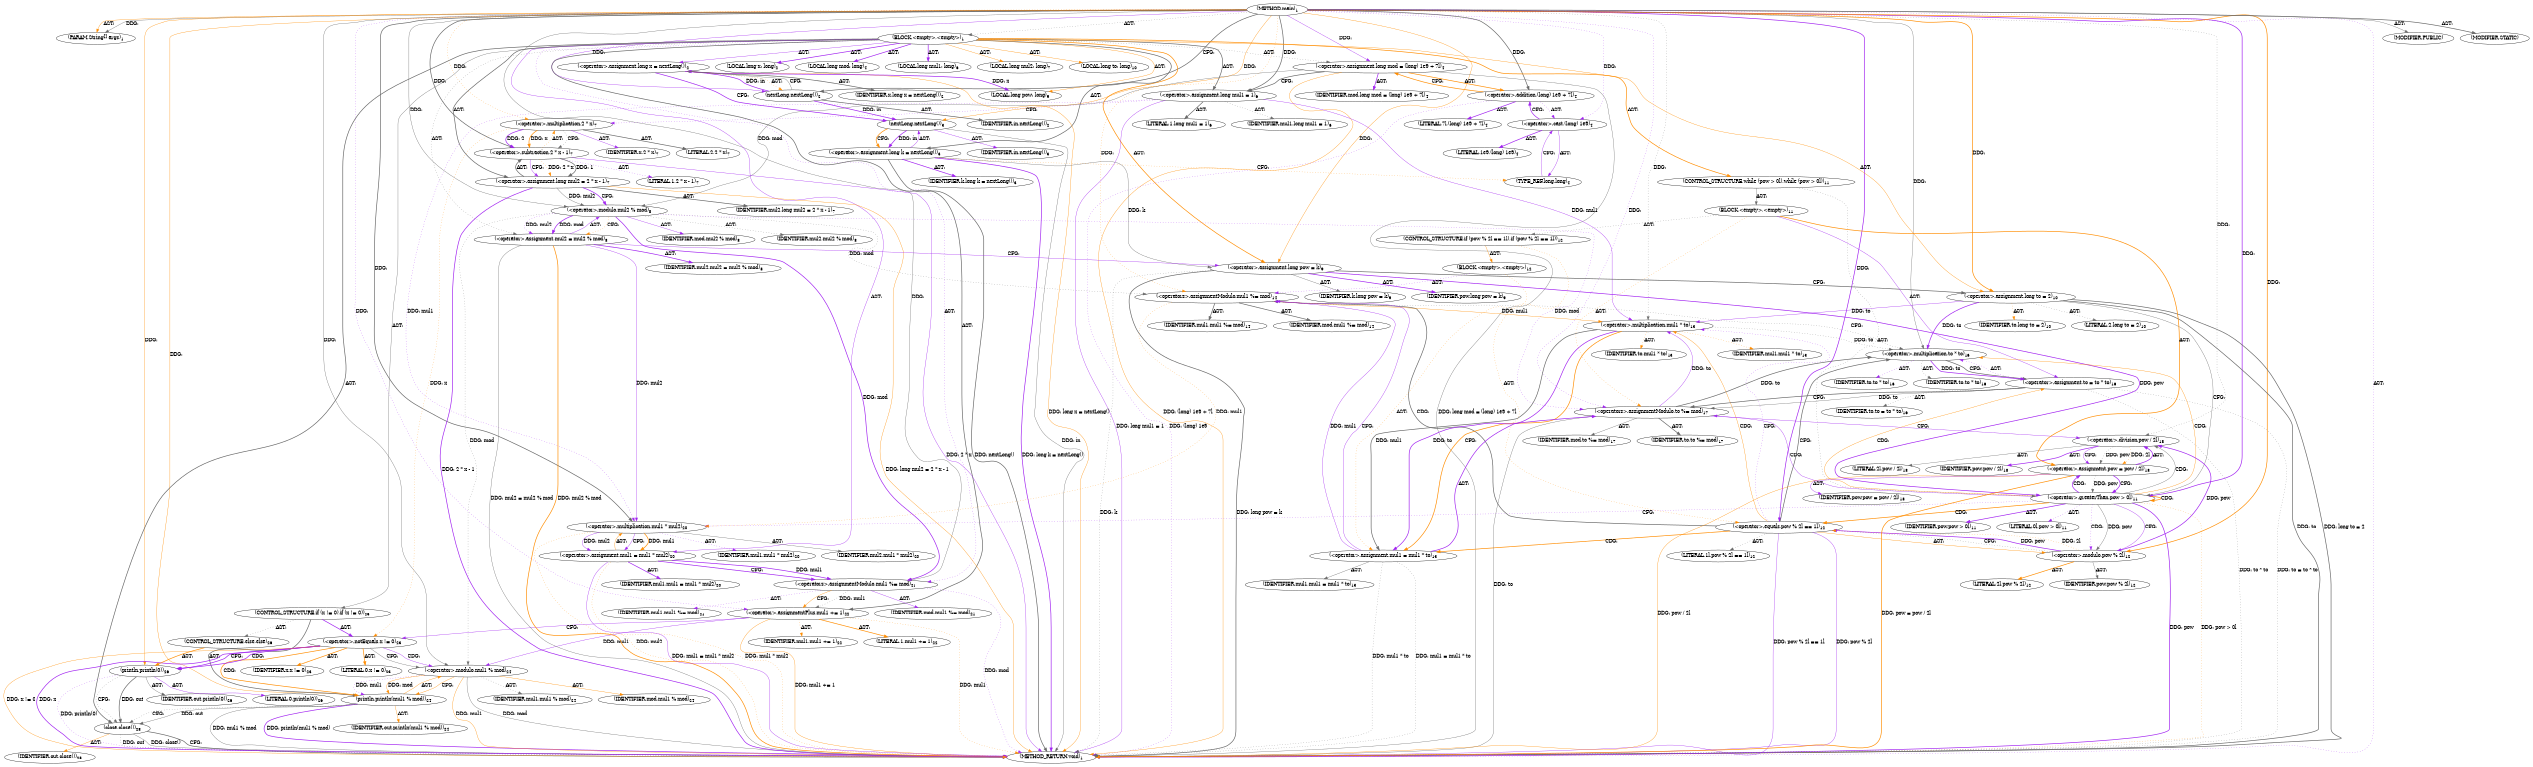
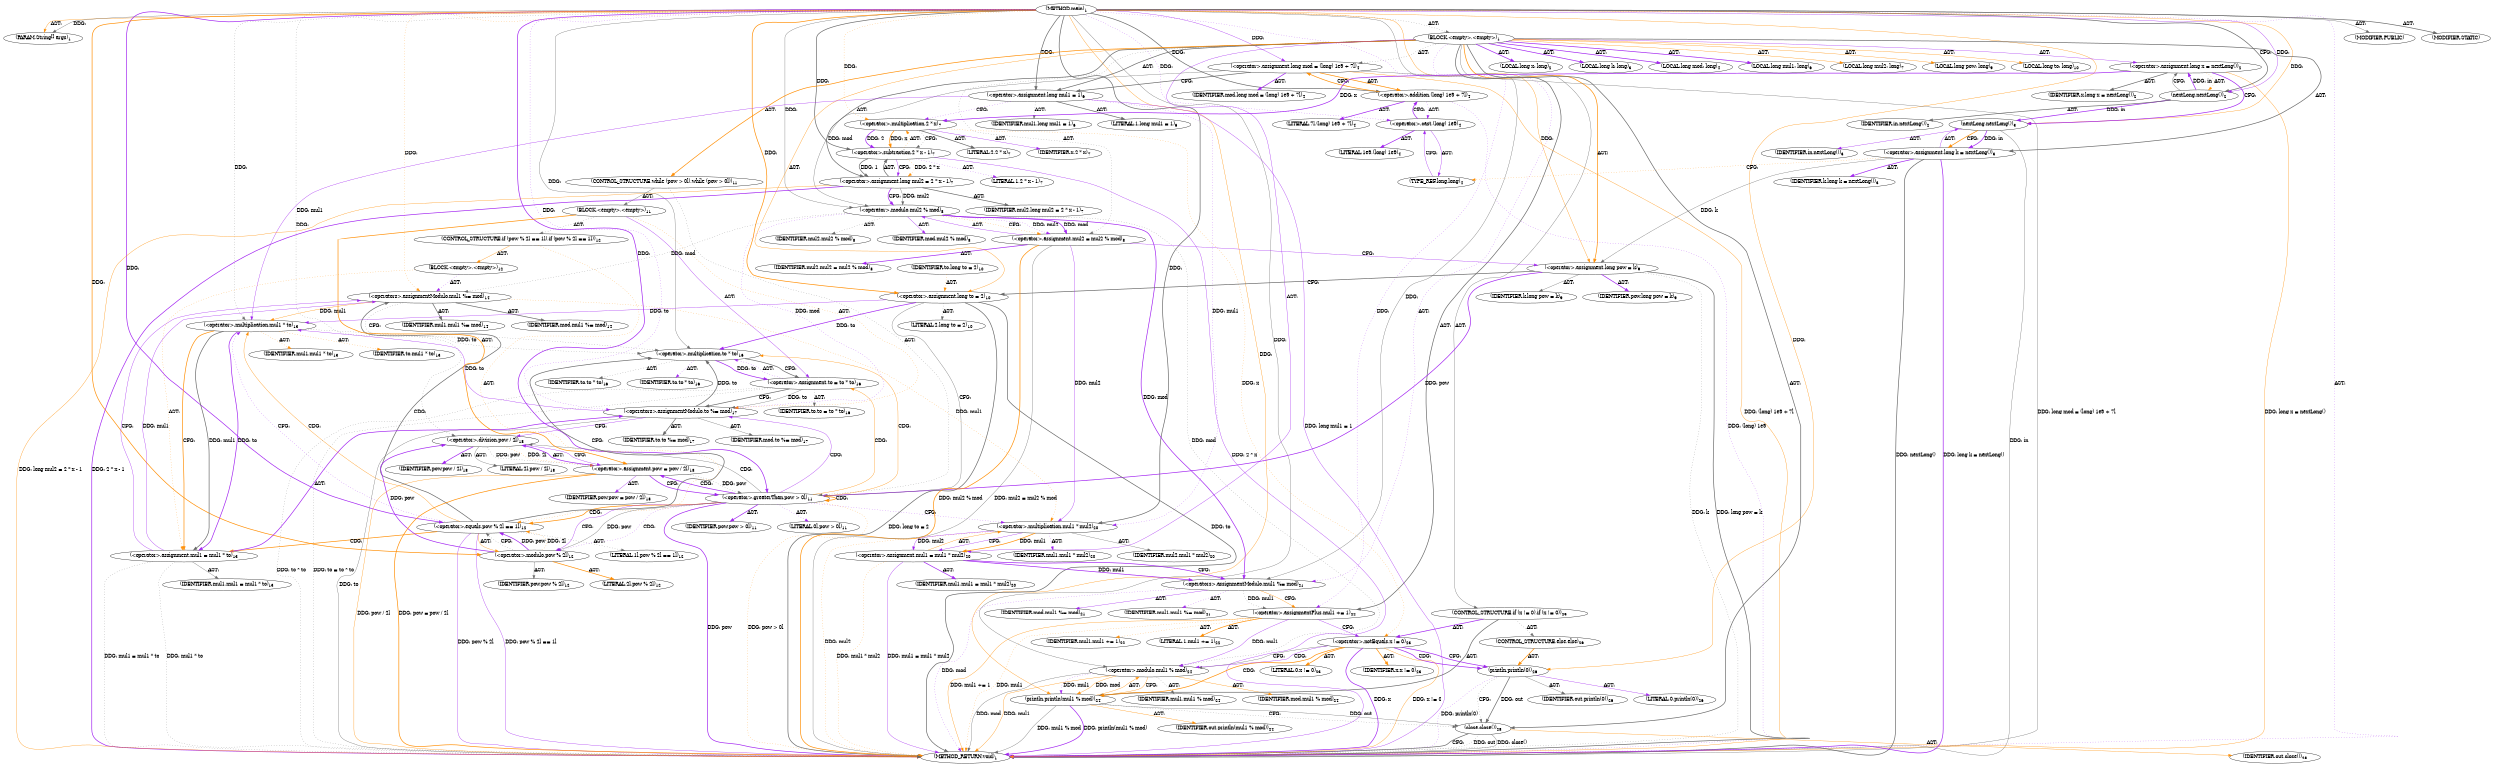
none -> (1606, 67)
(910, 76) -> (1563, 74)
(2013, 310) -> (946, 281)
